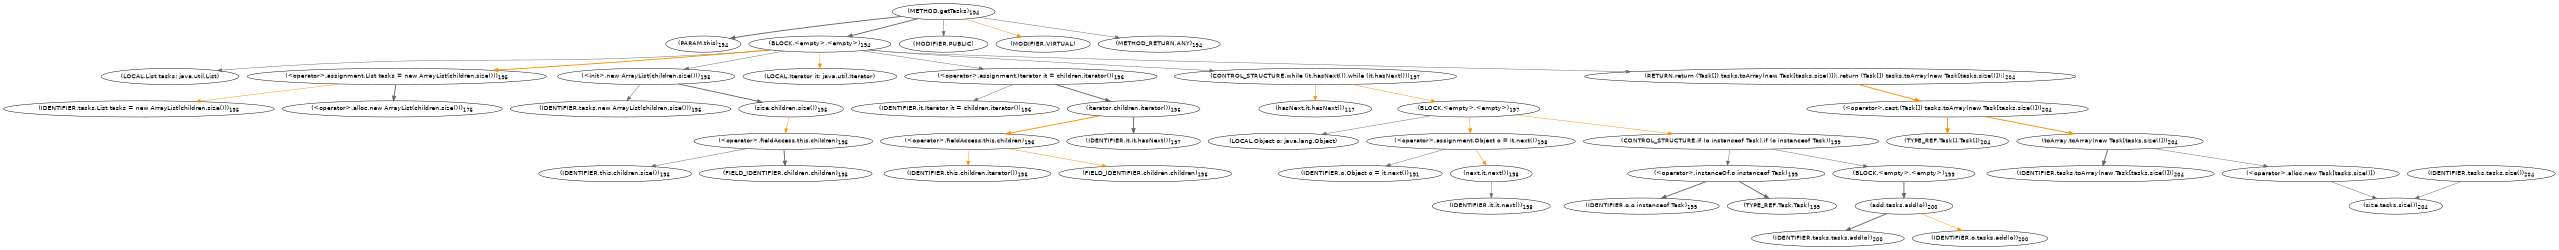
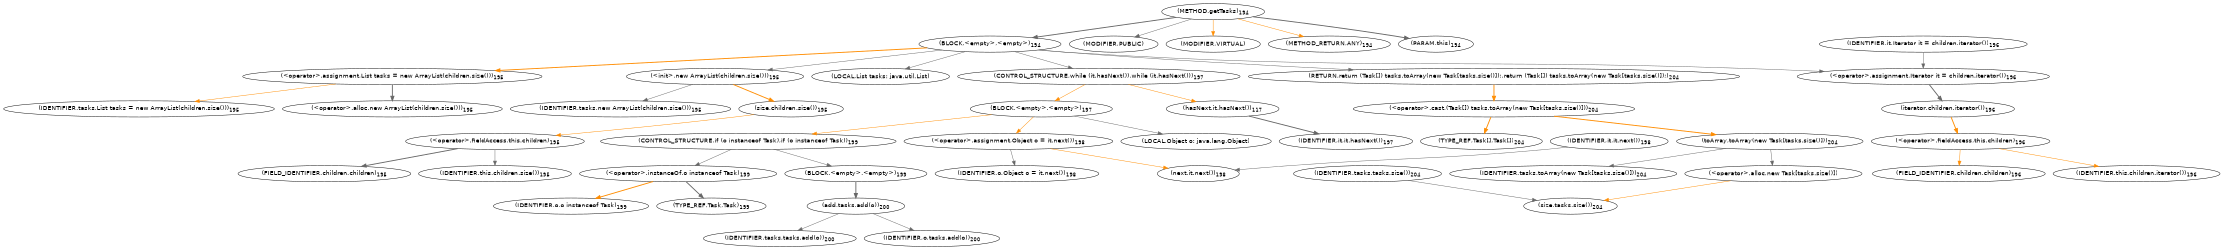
(1048, 27) -> (1269, 27)
(820, 76) -> none
(995, 92) -> (1923, 58)
(718, 93) -> (751, 92)
(468, 108) -> (468, 108)
(1134, 123) -> (1282, 124)
(2106, 155) -> (1670, 157)
(1415, 173) -> (1071, 173)
(1491, 188) -> (1404, 159)
(1686, 189) -> (627, 189)
(2352, 189) -> (1670, 190)
(1868, 221) -> (820, 221)
(1940, 221) -> (892, 221)
